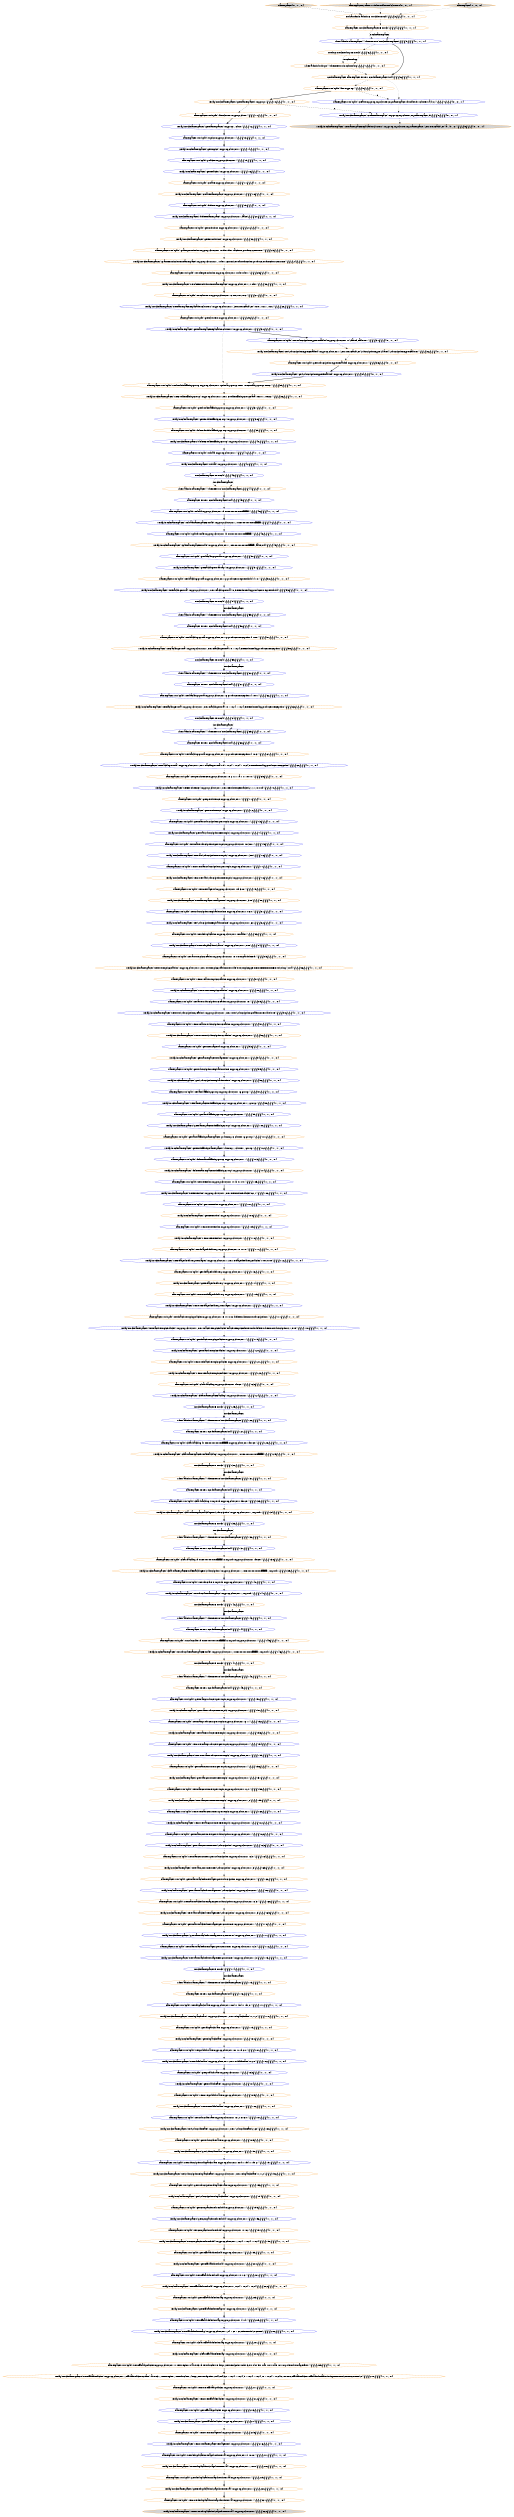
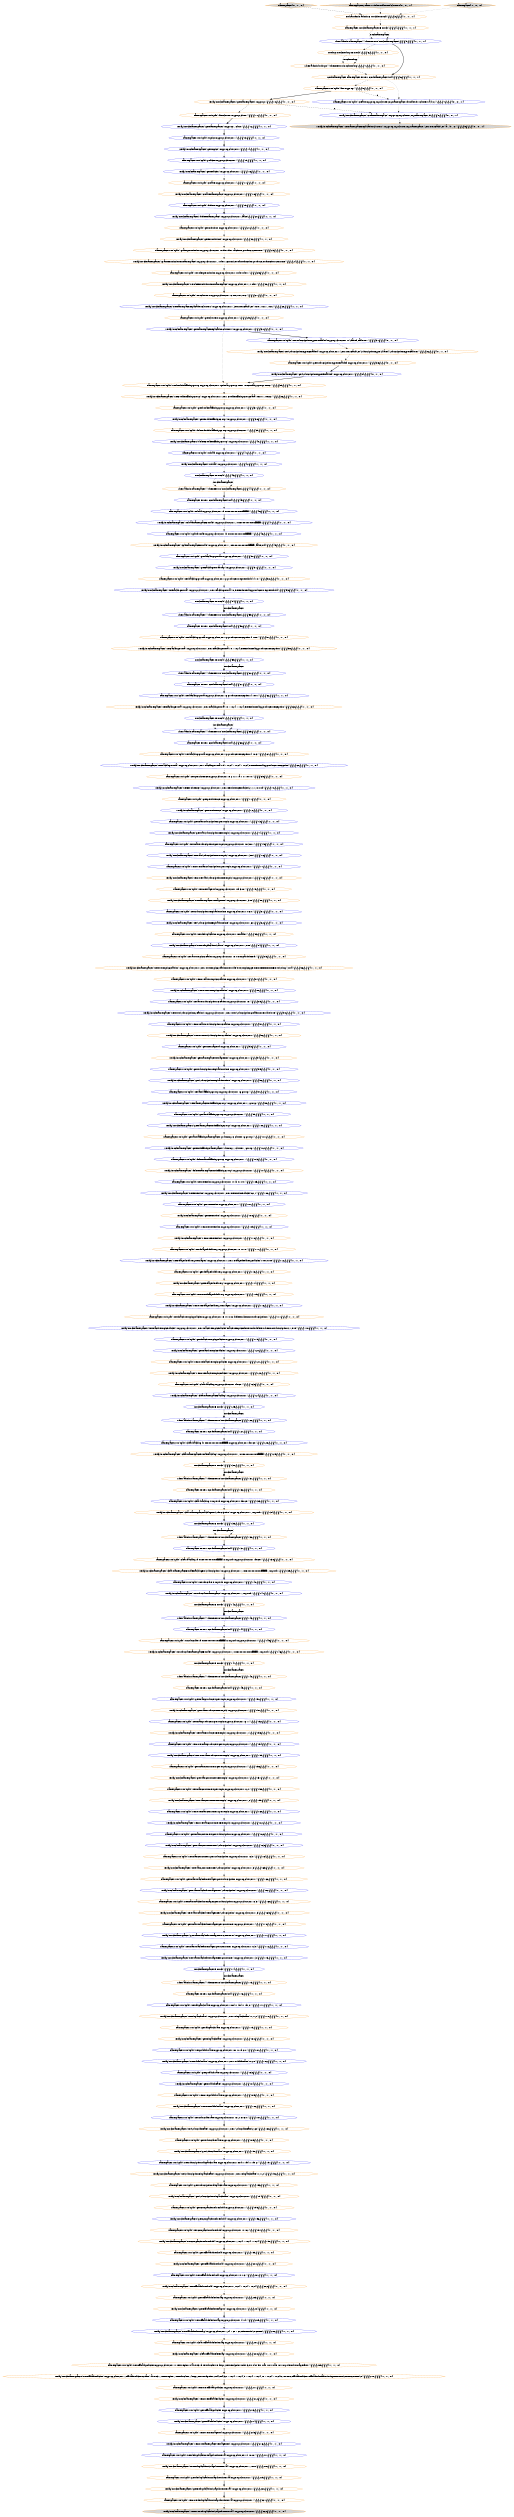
(224, 1490) -> (224, 1490)
